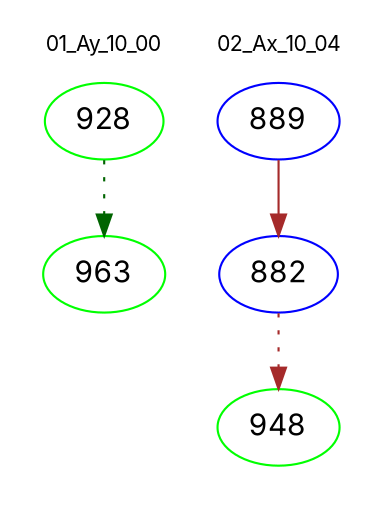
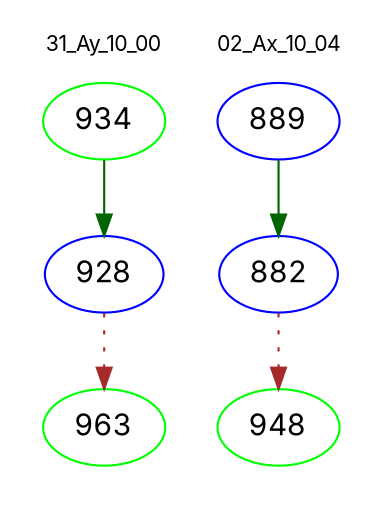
(104, 46) -> (104, 46)
none -> (104, 121)
(104, 121) -> (104, 274)
(104, 187) -> (104, 340)
(279, 187) -> (279, 187)
